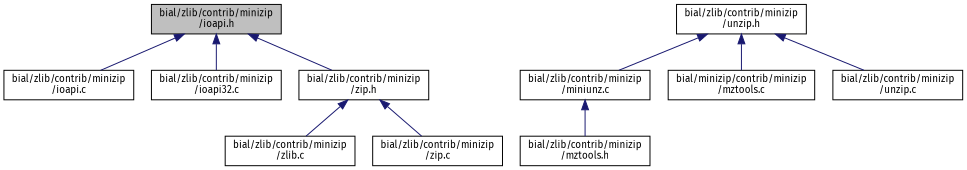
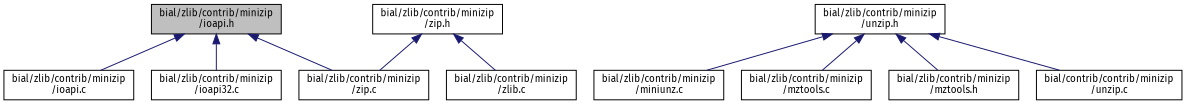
(295, 54) -> (295, 54)
(741, 85) -> (806, 85)
(898, 85) -> (1109, 85)
(585, 123) -> (921, 55)
